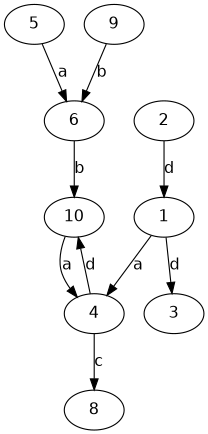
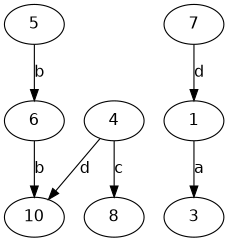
(114, 24) -> none
(63, 73) -> (40, 73)
(164, 121) -> (194, 24)
(132, 261) -> none
(60, 263) -> none
(175, 265) -> (199, 169)
